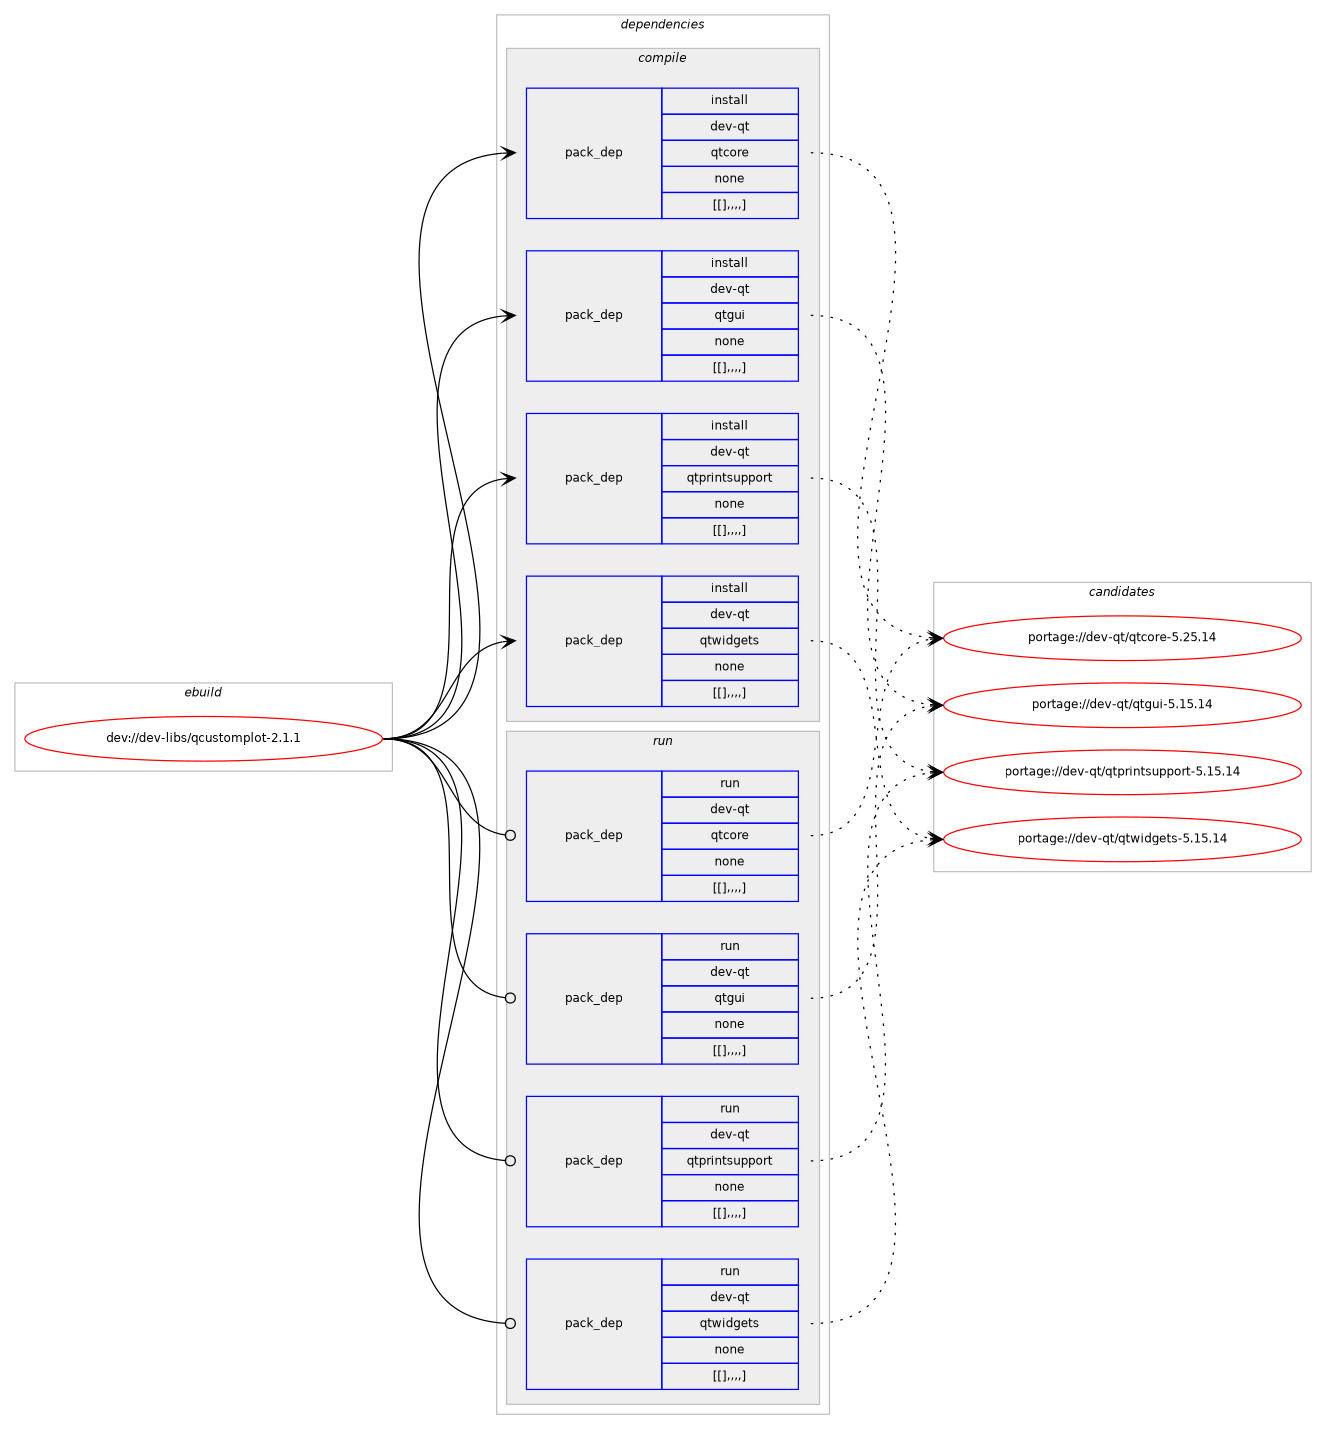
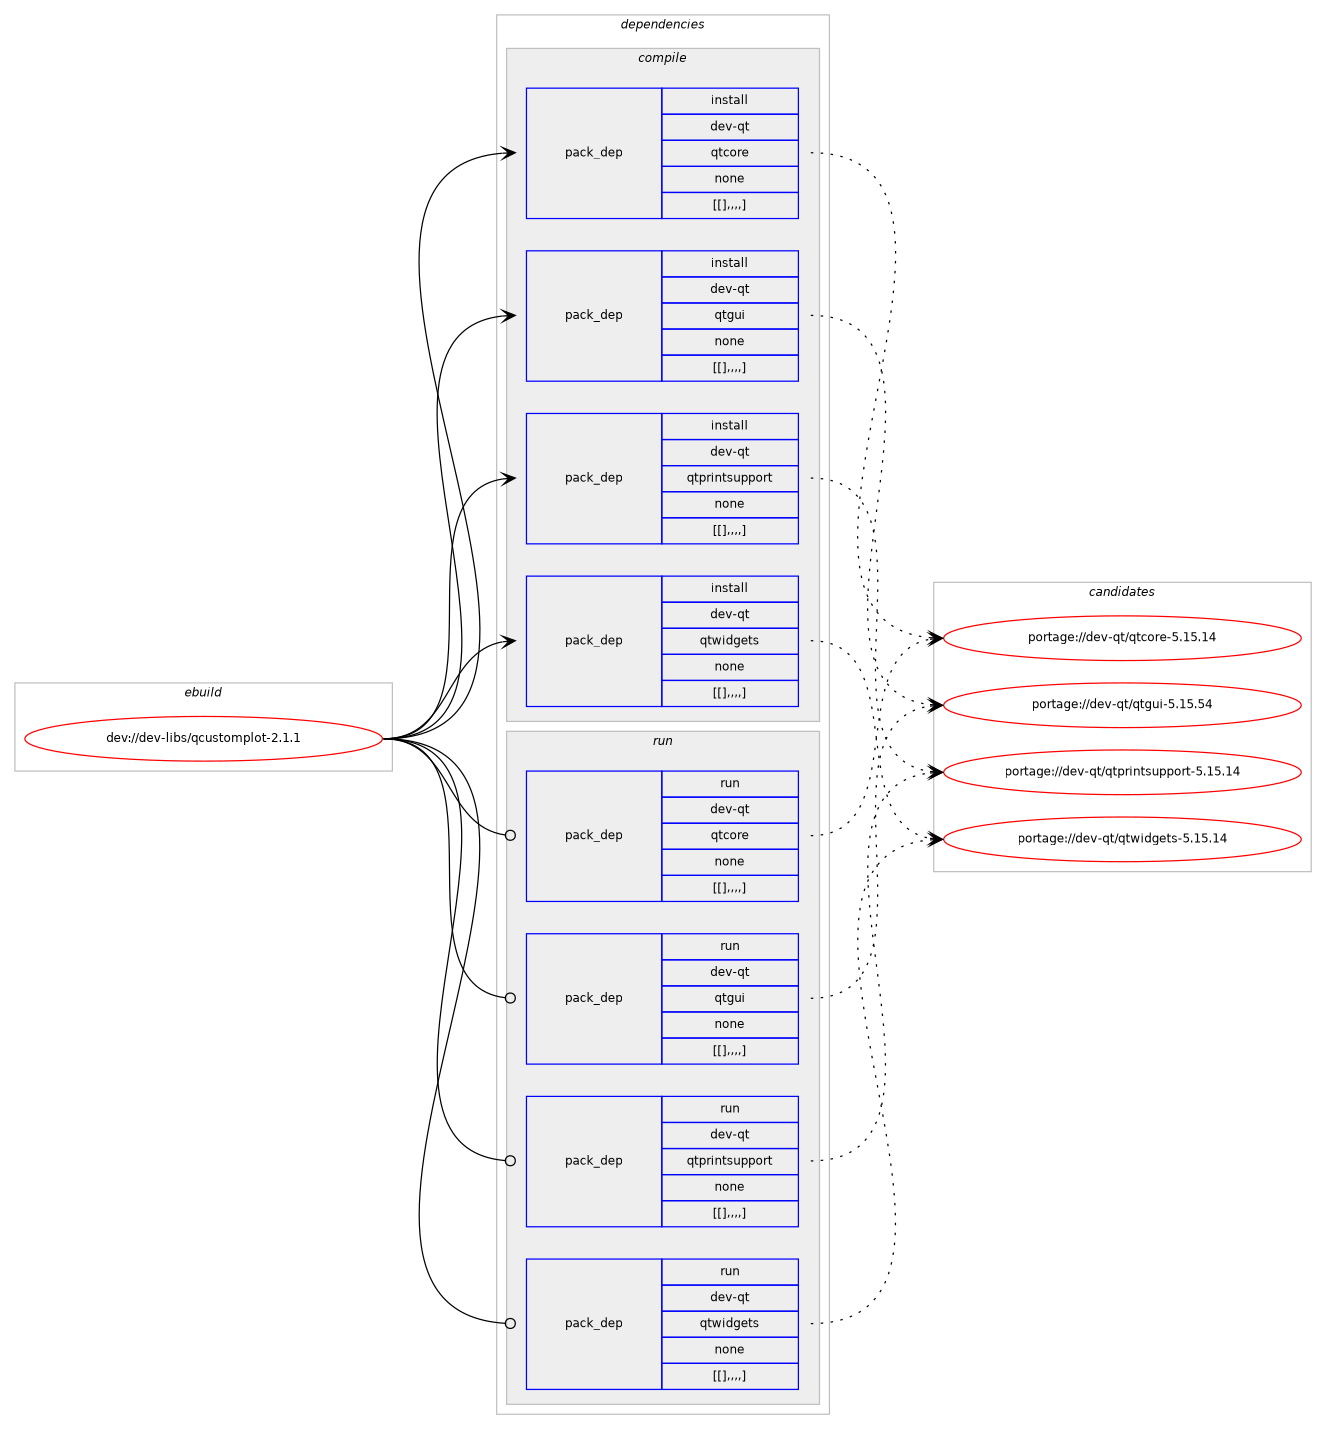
(1122, 638) -> (1122, 638)
(1122, 705) -> (1122, 705)
